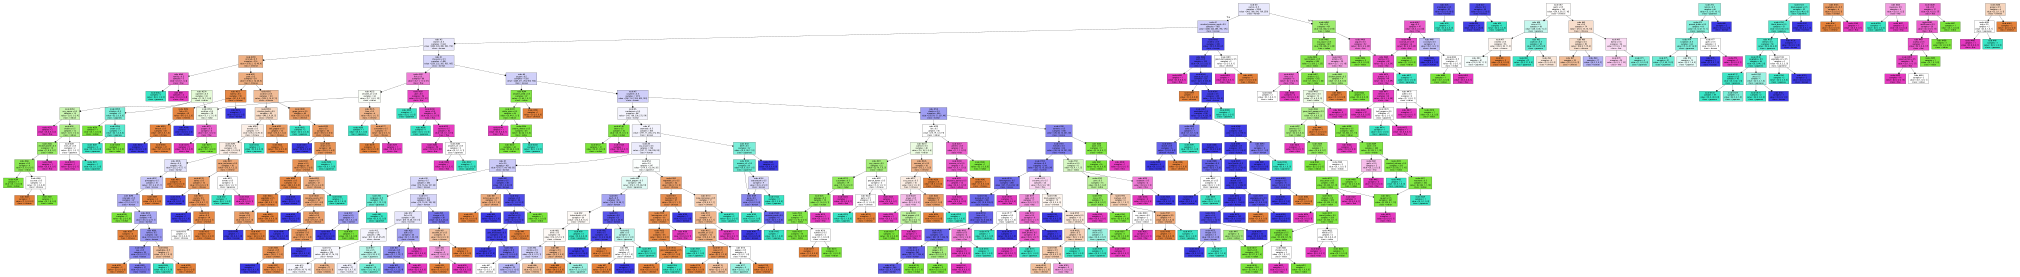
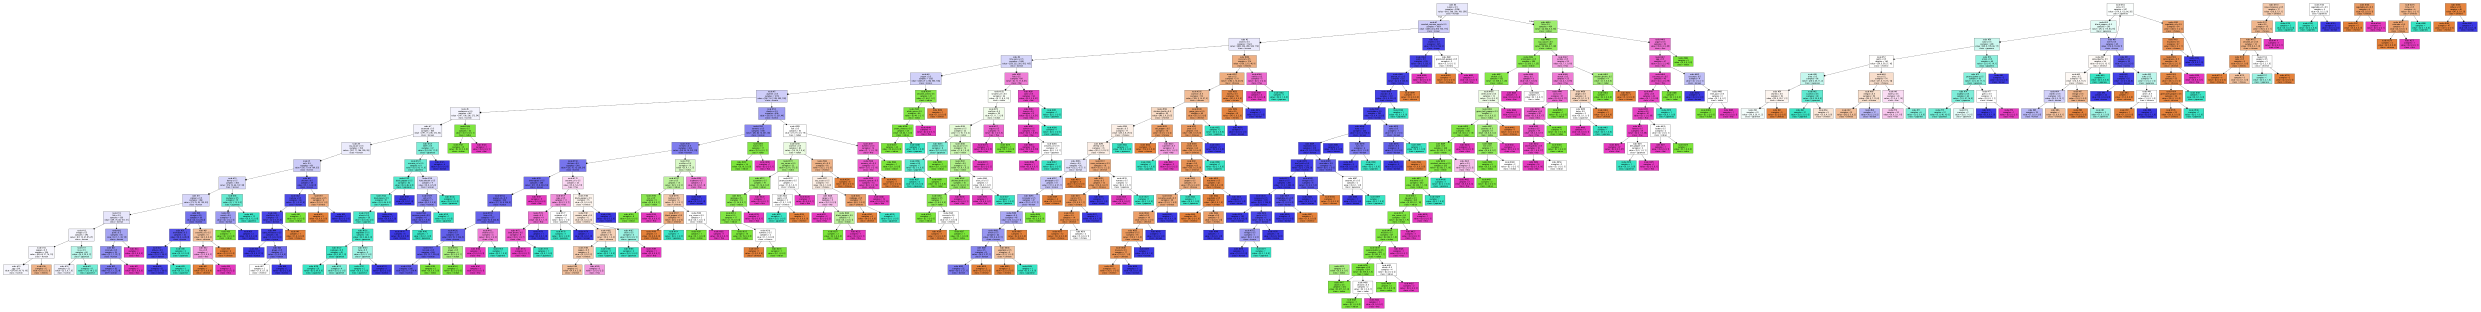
none -> (1987, 44)
(1371, 52) -> (1660, 52)
(1773, 52) -> none
none -> (1563, 79)
(204, 104) -> (978, 122)
(370, 104) -> none
(173, 122) -> none
none -> (1165, 139)
(1167, 153) -> (1394, 153)
(646, 156) -> (2119, 28)
(1259, 169) -> (1348, 169)
(746, 182) -> (410, 174)
(688, 191) -> (2188, 43)
(1356, 193) -> (1405, 208)
(1143, 200) -> none
none -> (188, 226)
(256, 235) -> none
none -> (169, 243)
(647, 252) -> none
(1252, 269) -> none
none -> (282, 270)
(394, 272) -> (111, 273)
